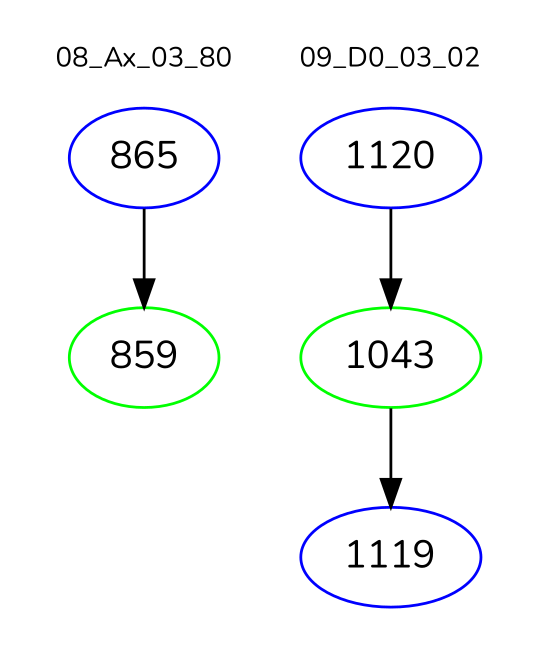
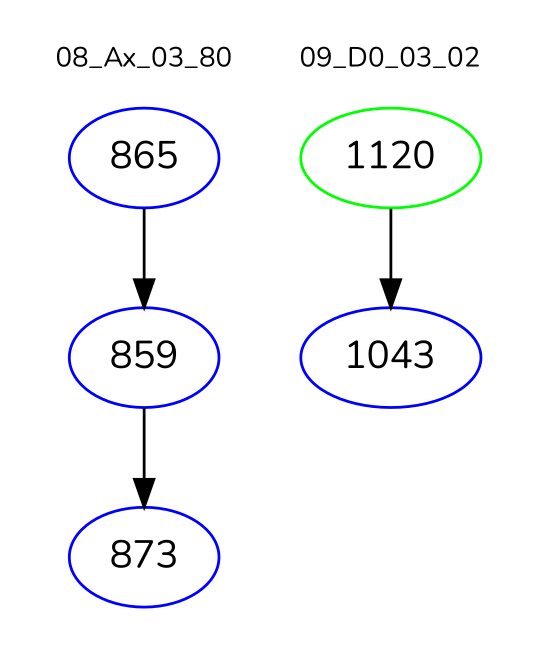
(391, 158) -> (391, 158)
(144, 358) -> (144, 358)
(391, 358) -> (391, 358)
none -> (144, 557)
(391, 557) -> none
